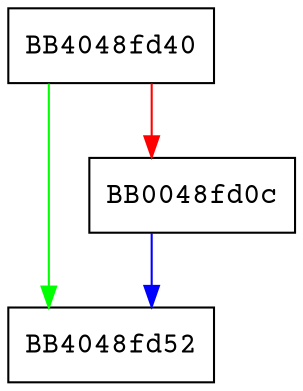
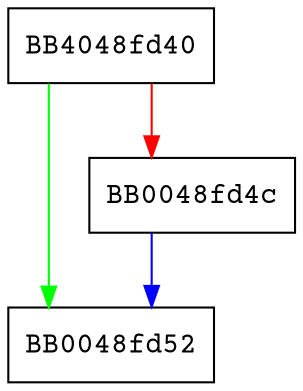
(192, 195) -> (192, 195)
(111, 345) -> (111, 345)
